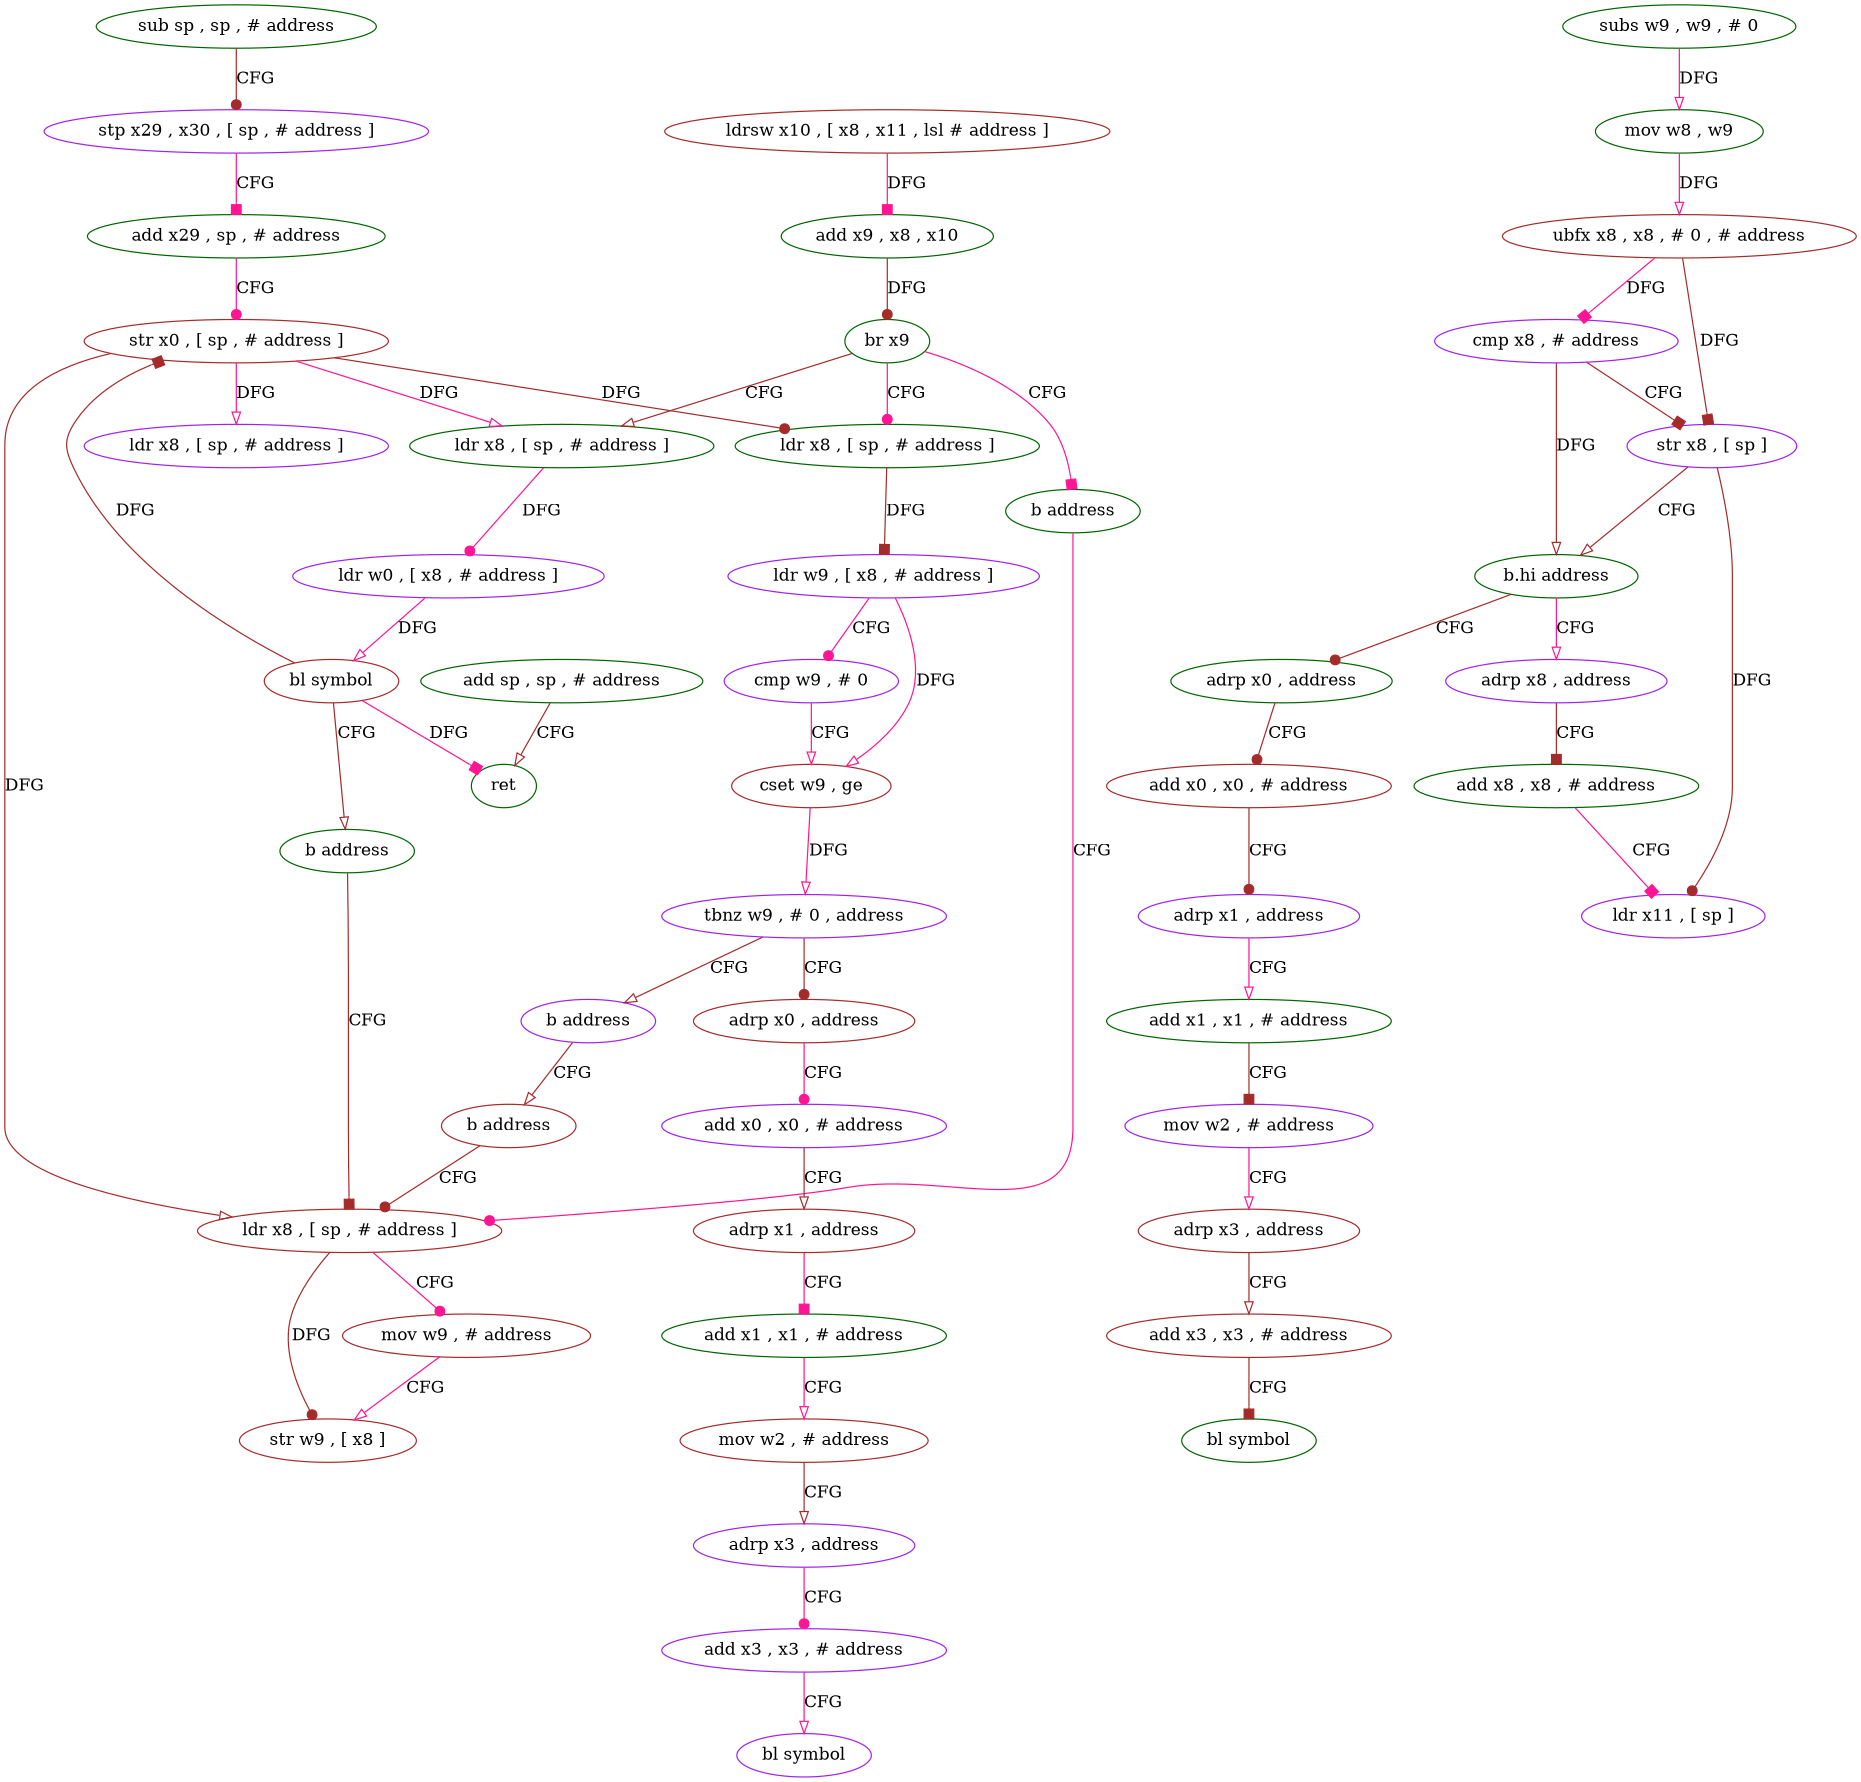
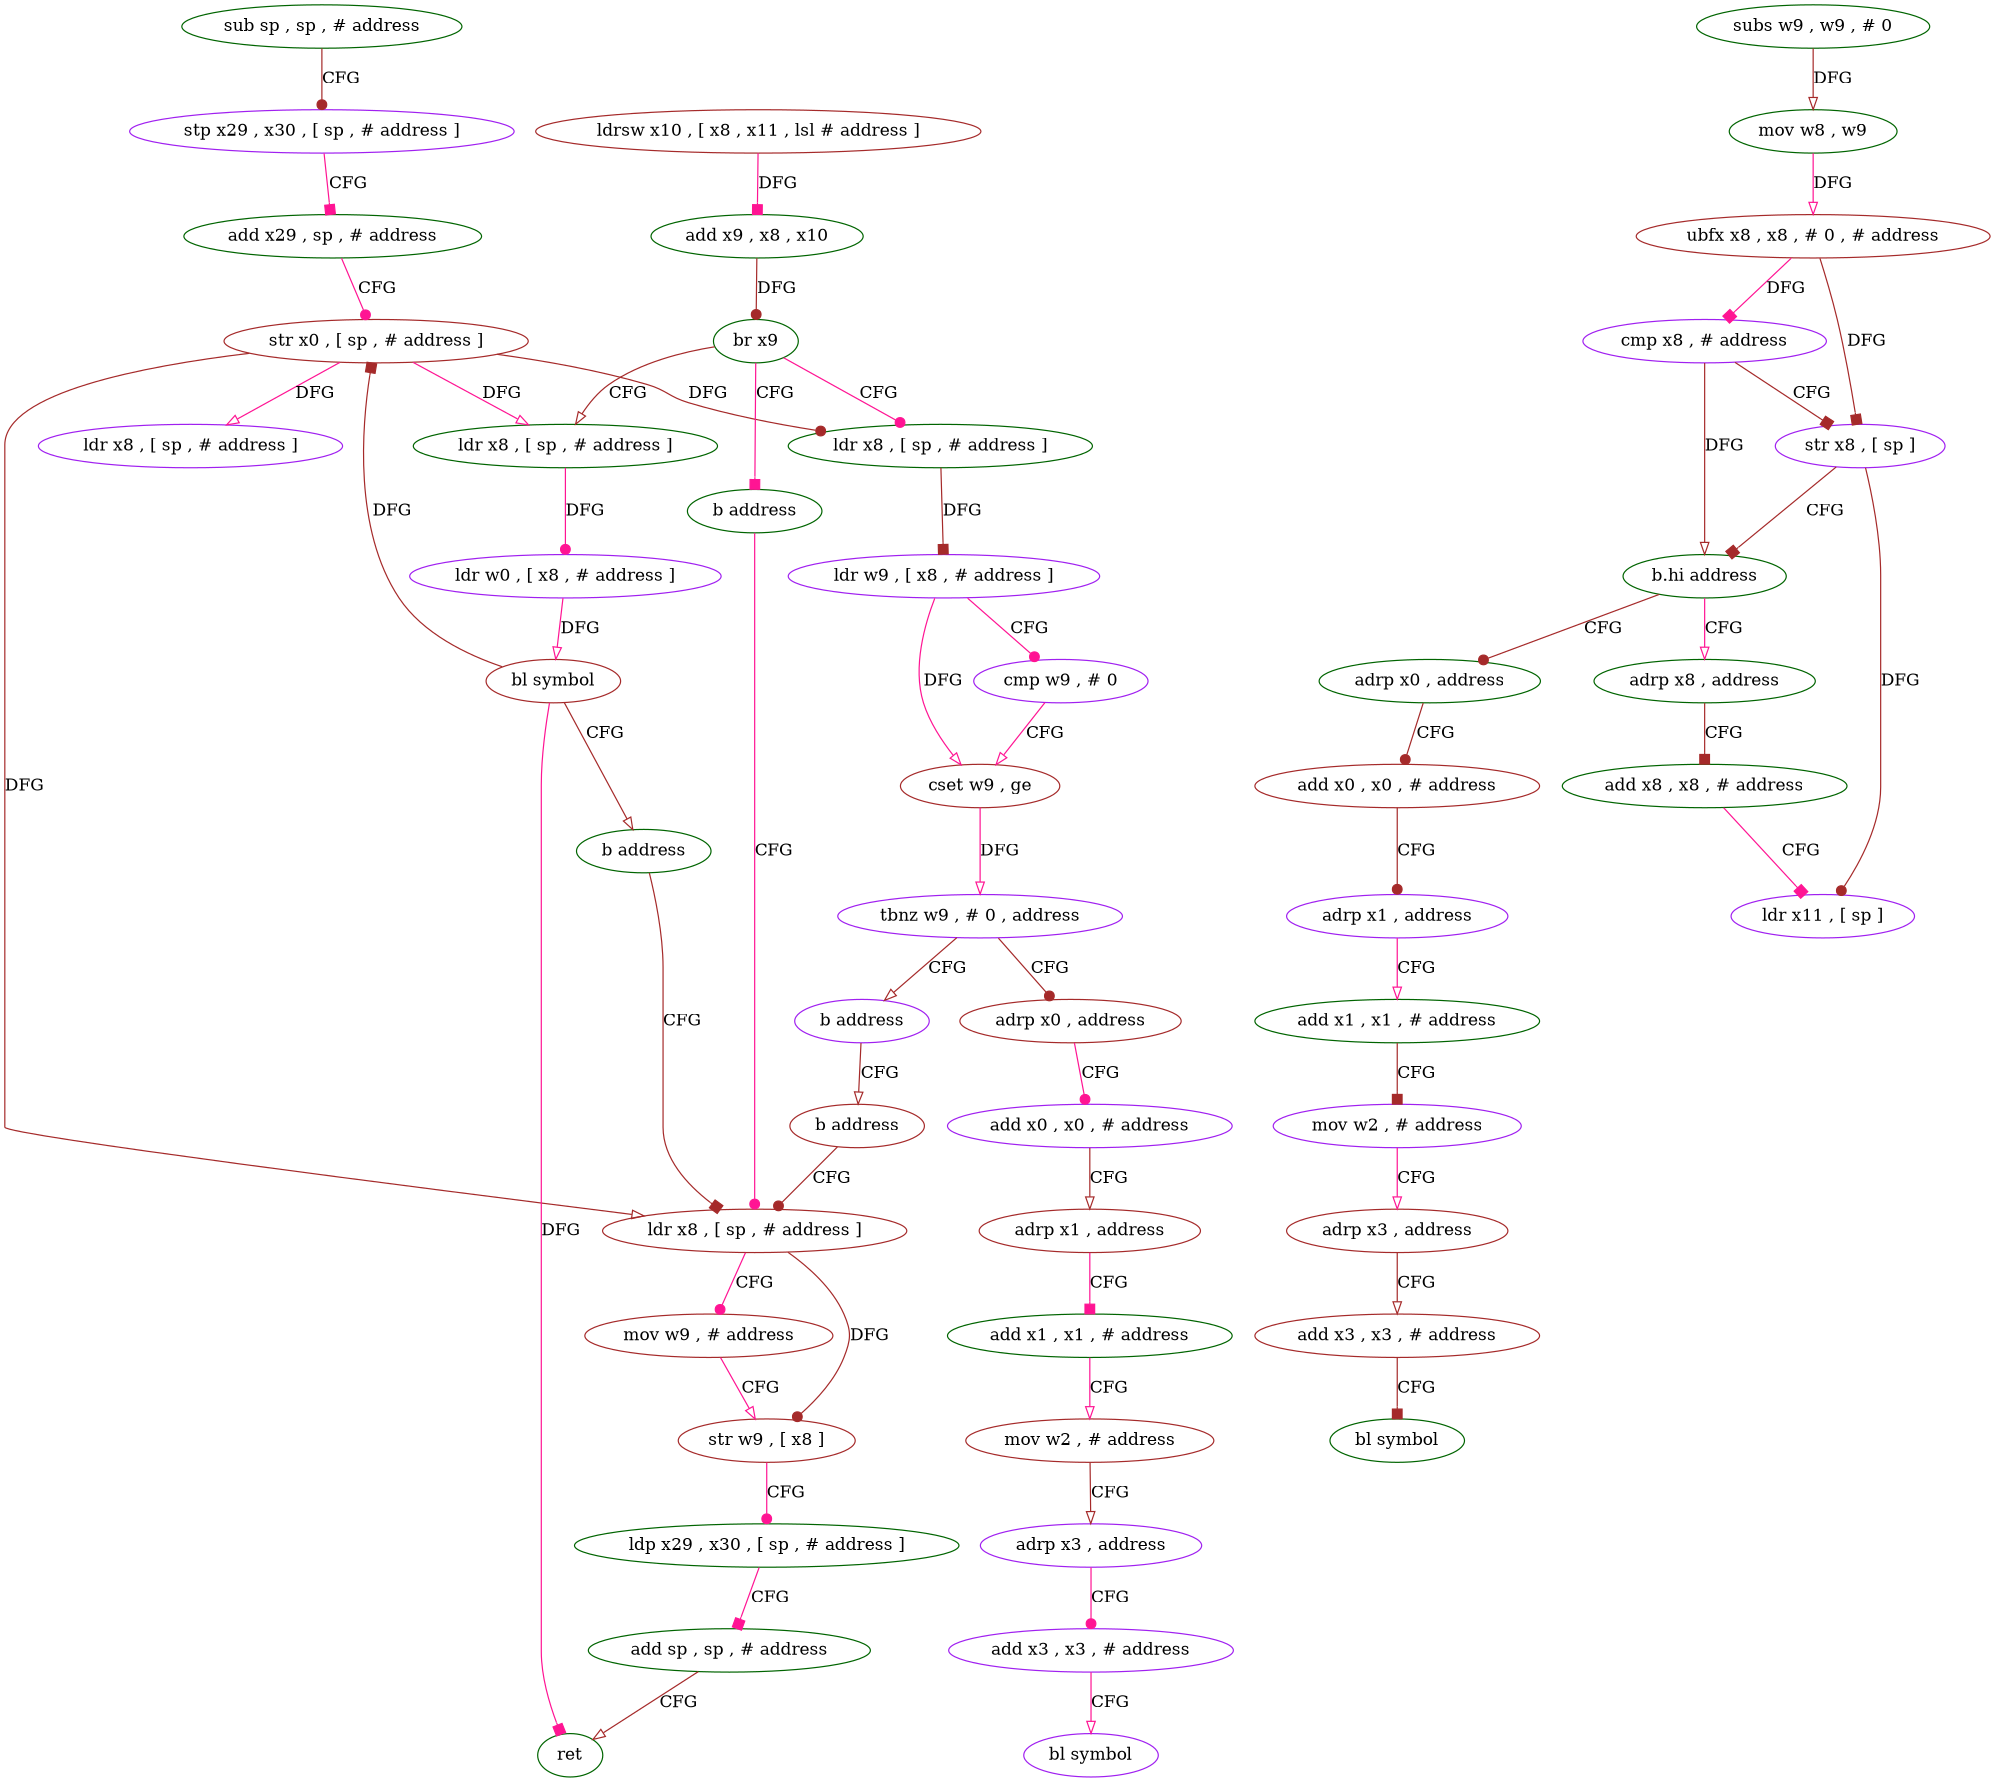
(1679, 73) -> (1813, 73)
(1639, 507) -> (1787, 507)
(1556, 681) -> (1705, 681)
none -> (767, 1546)
